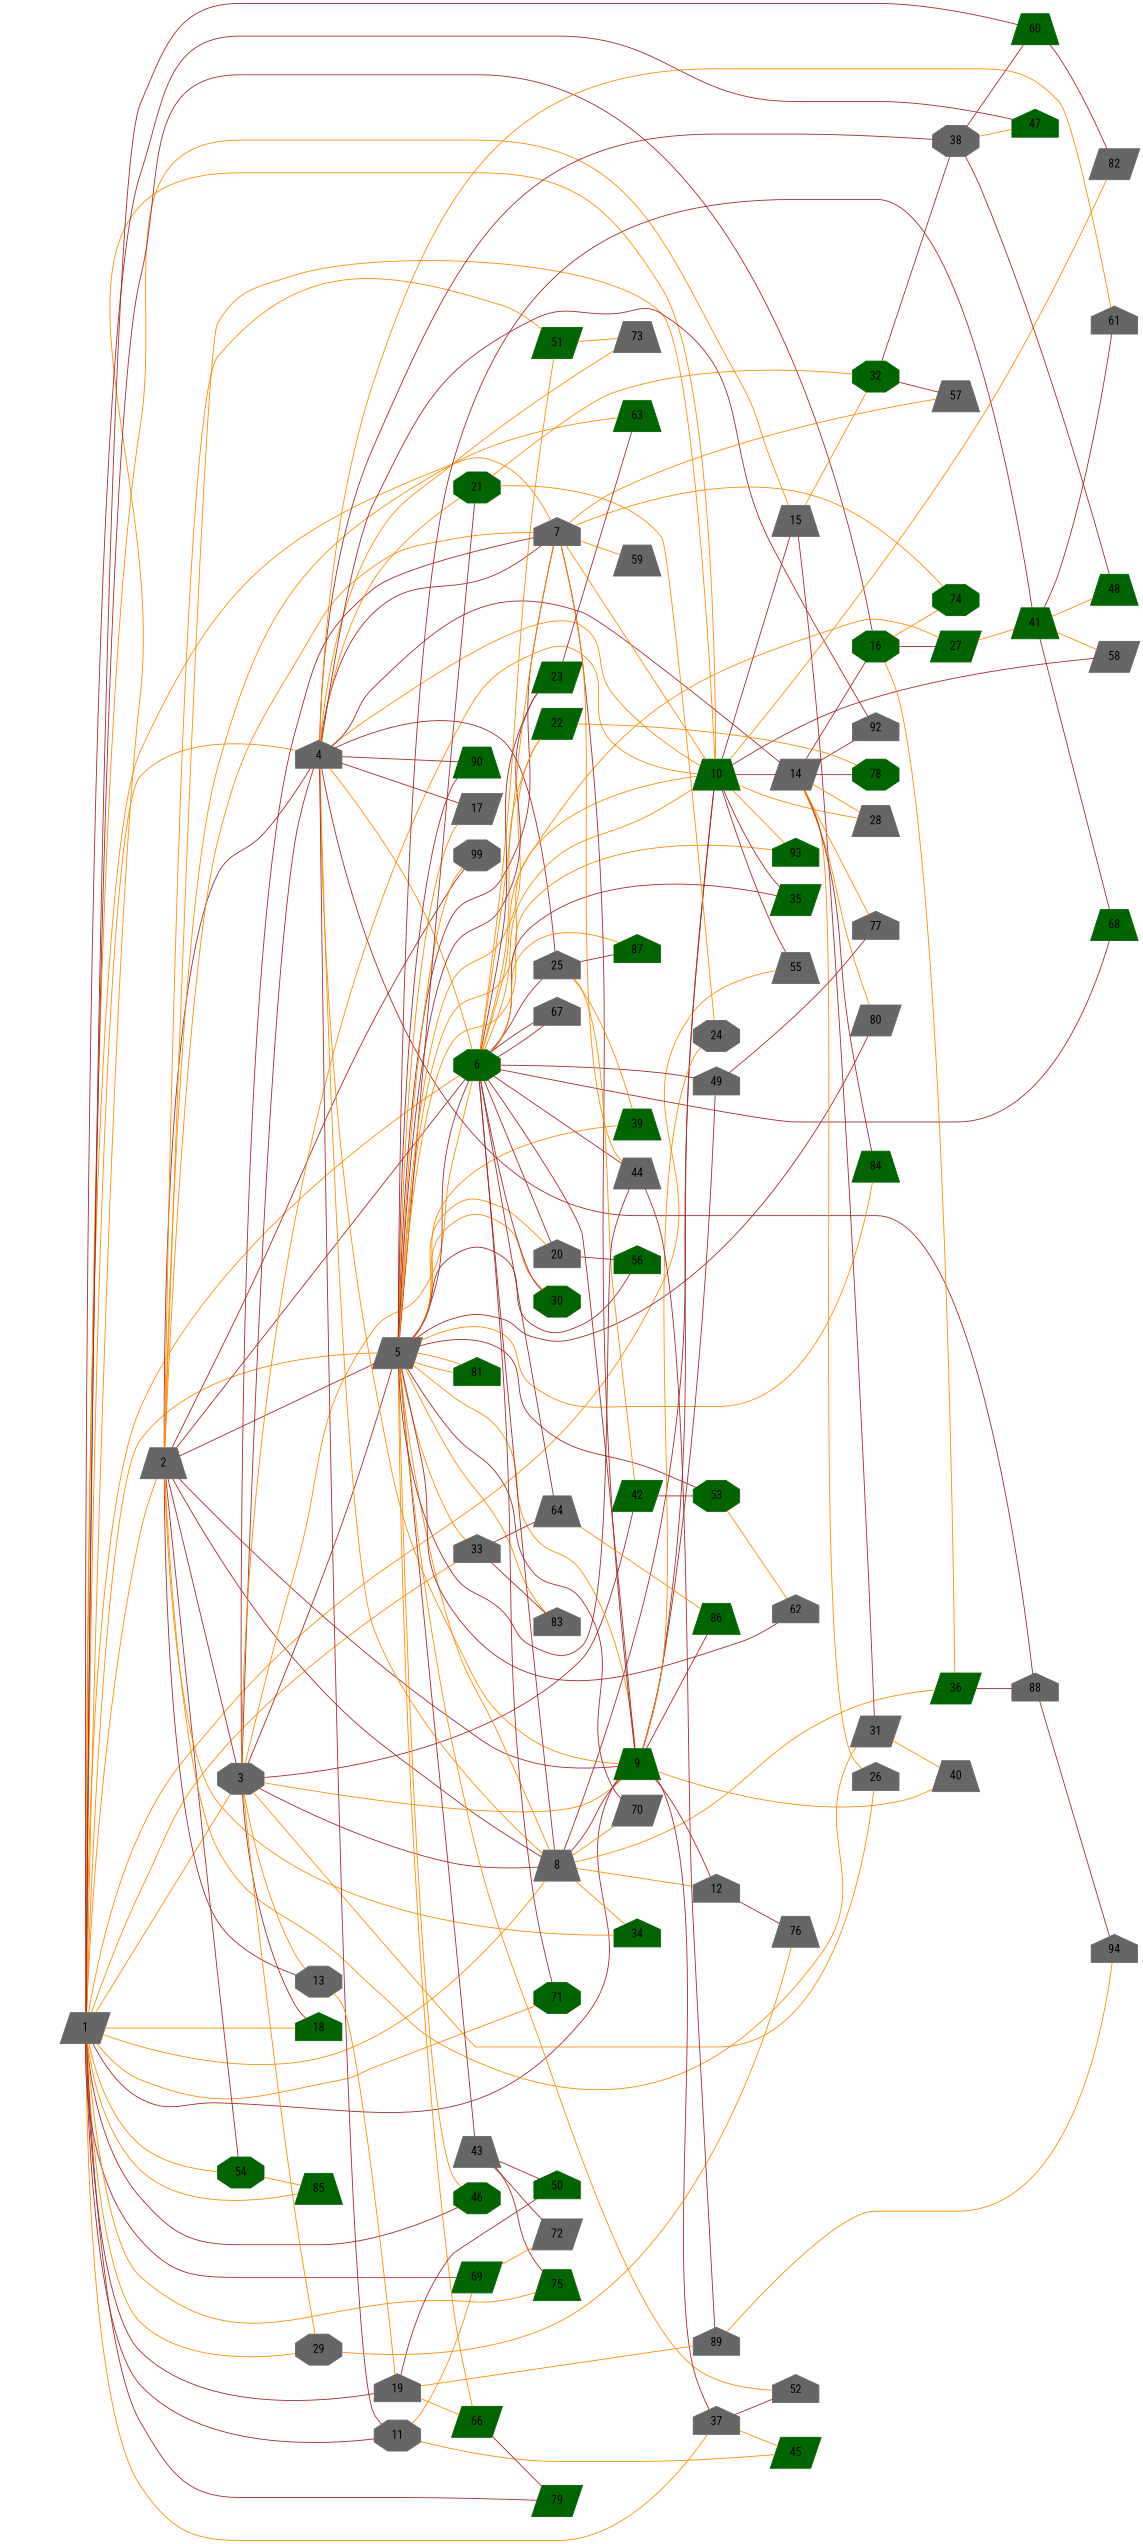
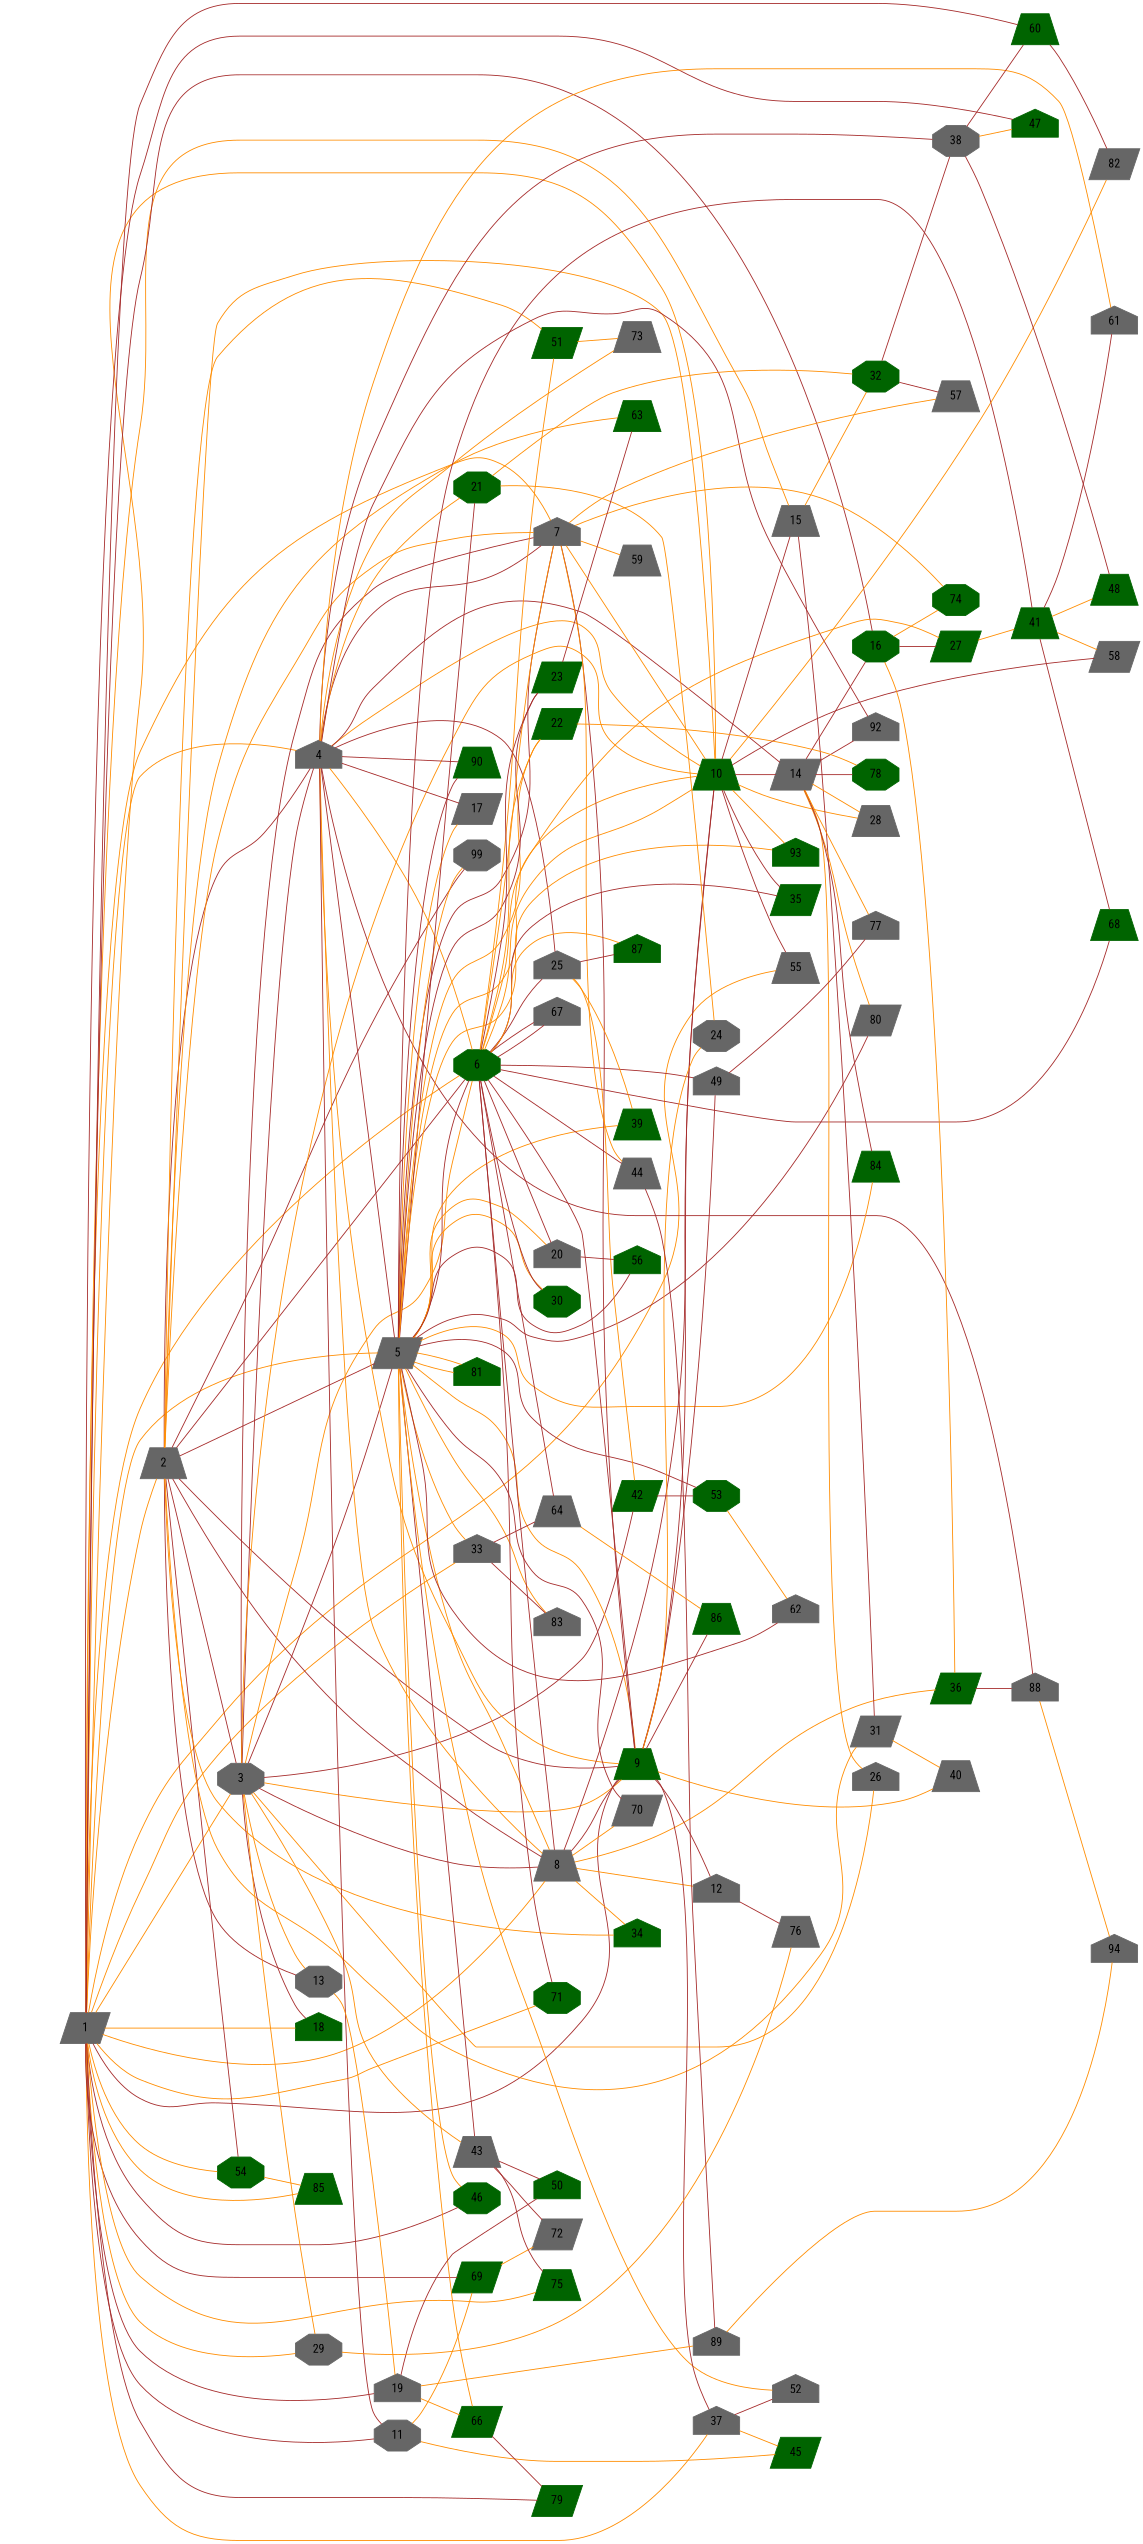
(595, 1606) -> (356, 1039)
(1075, 1819) -> (1075, 1819)
none -> (351, 1987)
